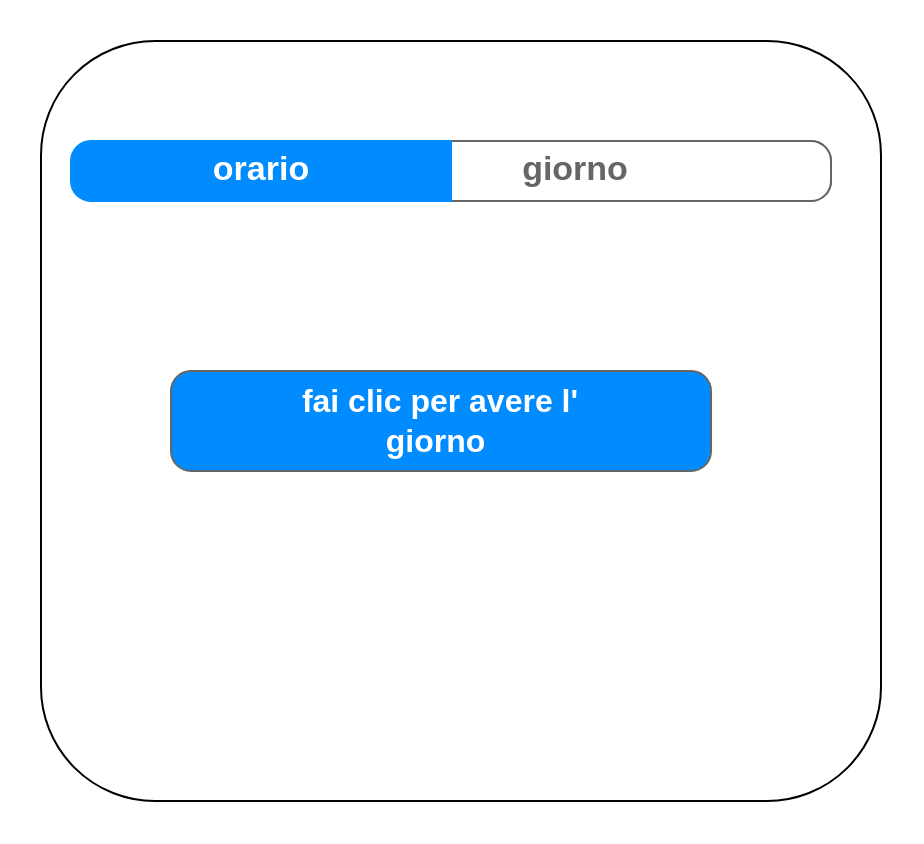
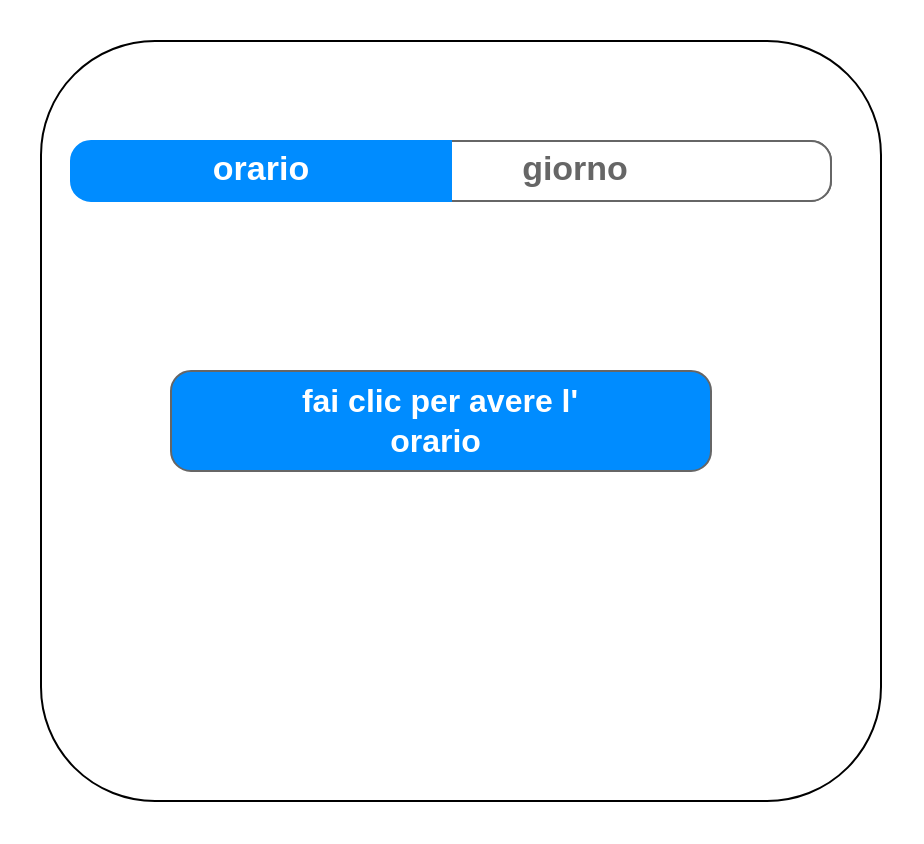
(441, 421) -> (441, 421)
